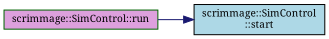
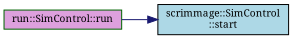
(81, 20) -> (63, 20)
